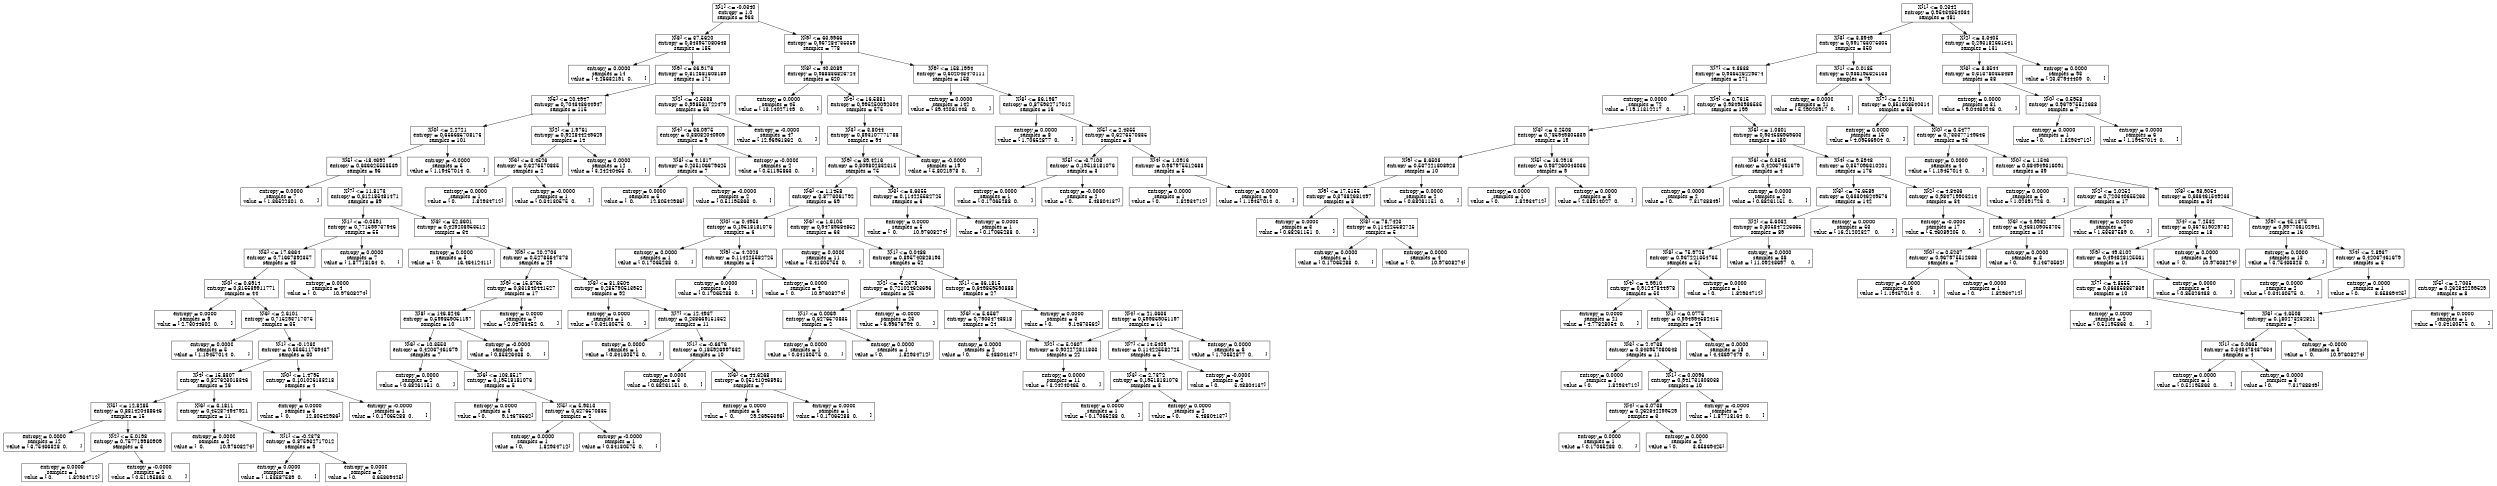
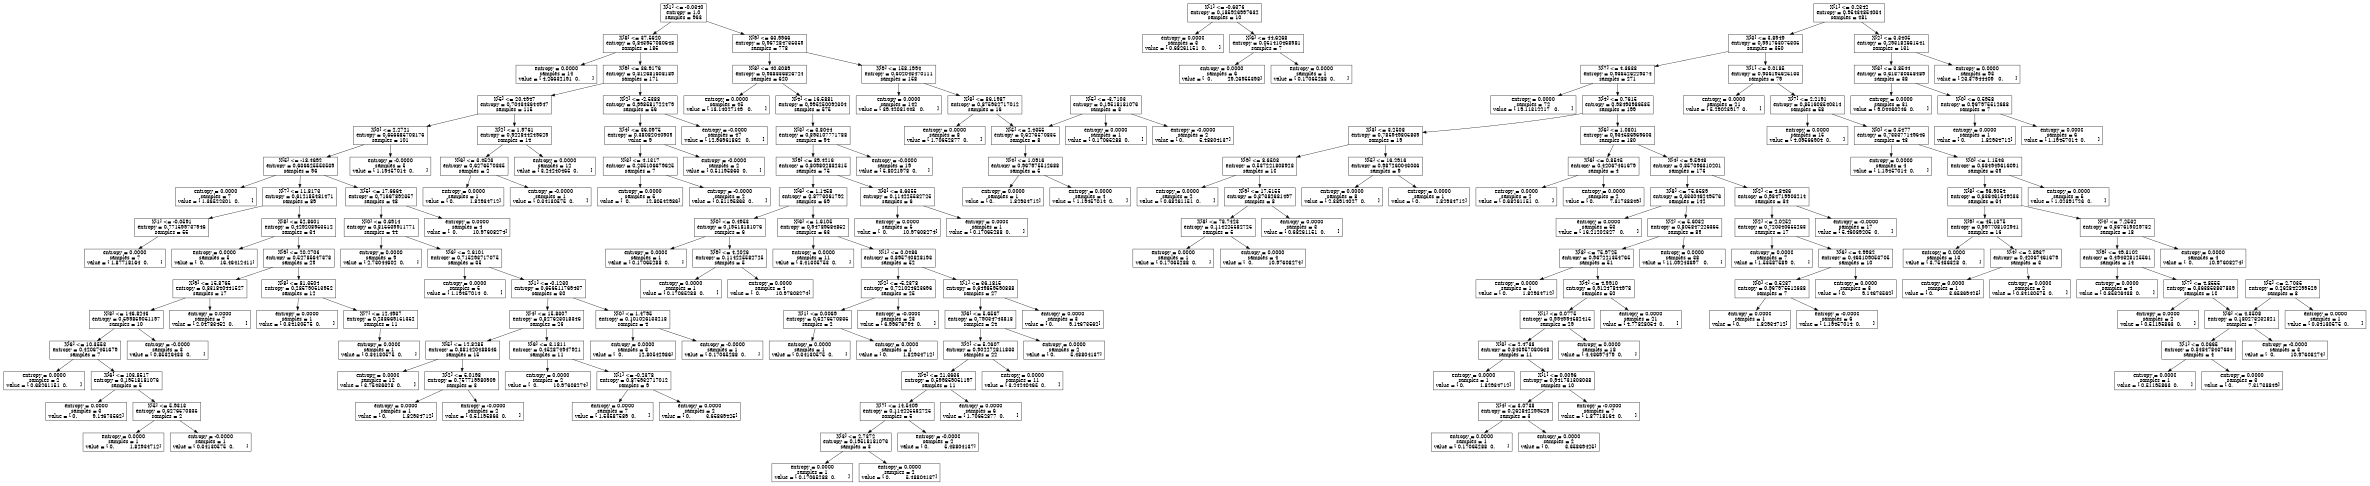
(693, 136) -> (640, 136)
(1101, 150) -> (1067, 120)
(1983, 212) -> (1772, 210)
(322, 242) -> (339, 181)
(608, 289) -> (299, 289)
(699, 333) -> none
(1106, 334) -> (961, 364)
